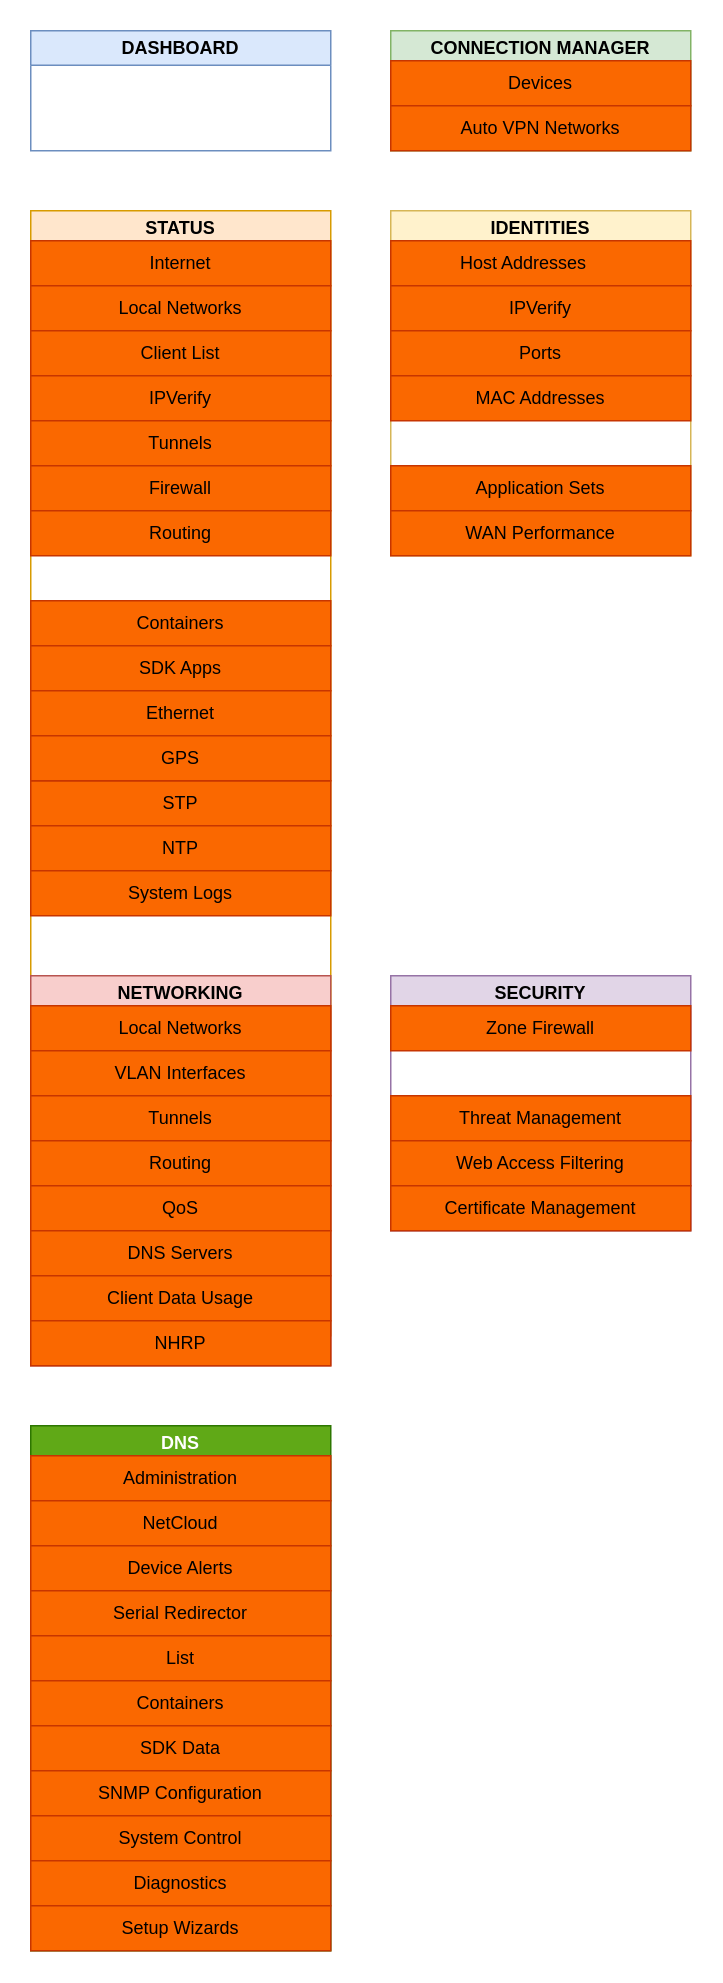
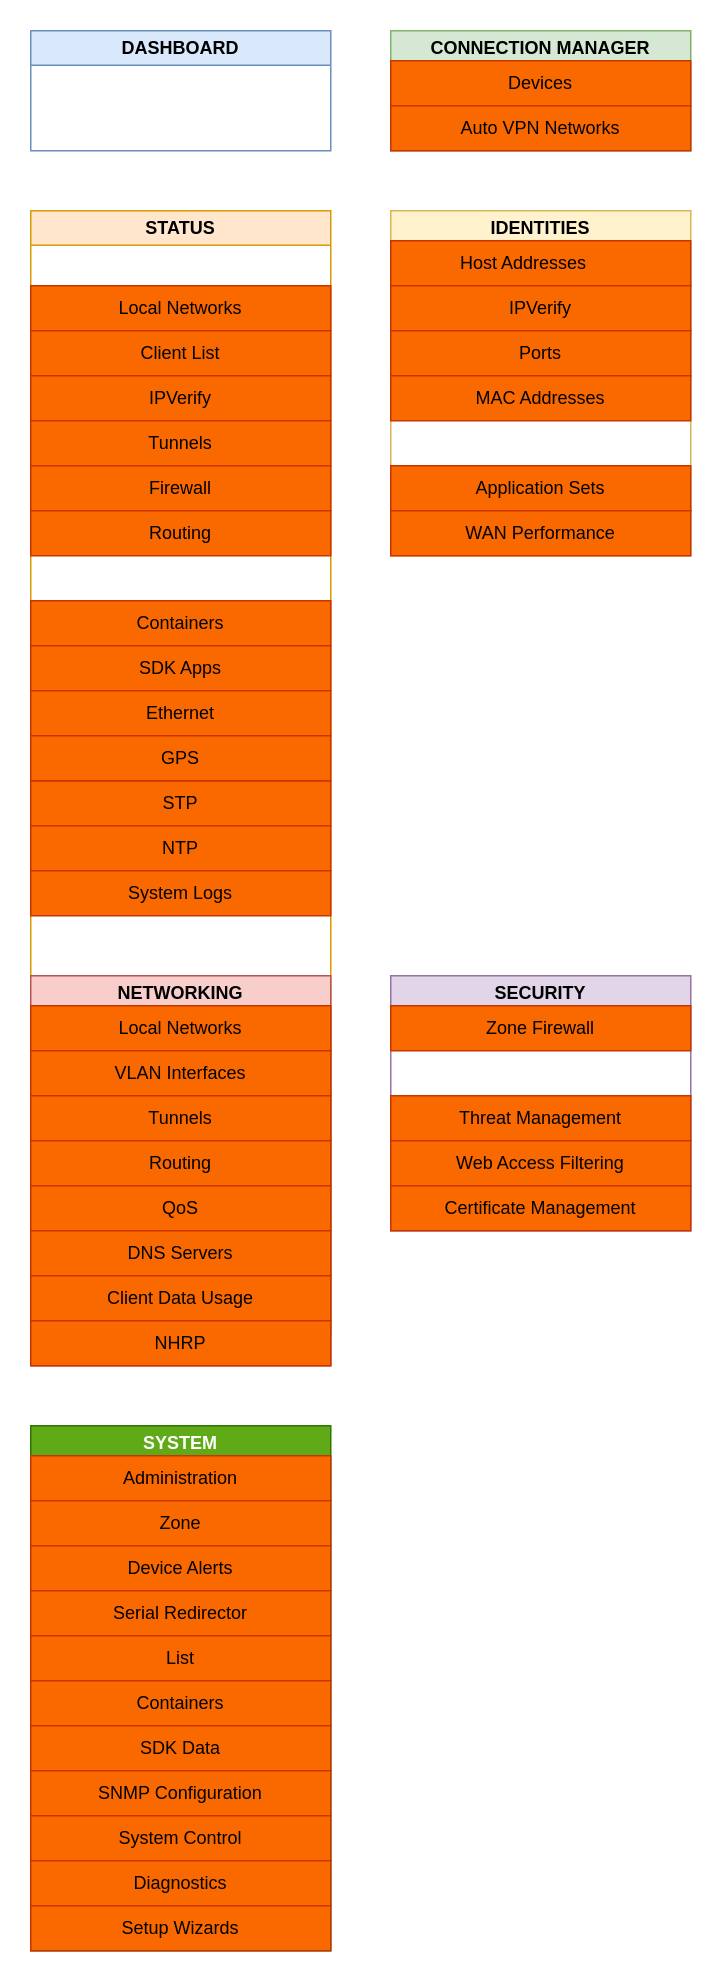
(181, 263) -> none
(181, 1444) -> (181, 1444)
(181, 1523) -> (181, 1523)
